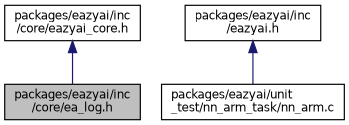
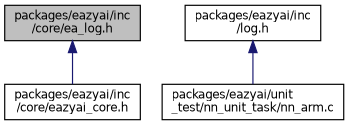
(253, 23) -> (253, 23)
(73, 69) -> (73, 69)
(253, 102) -> (253, 102)
